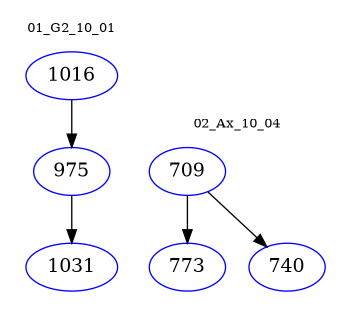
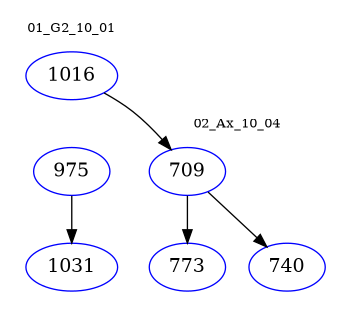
(72, 117) -> (147, 124)
